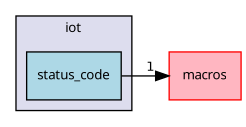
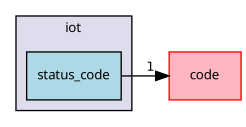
(205, 76) -> (205, 76)
